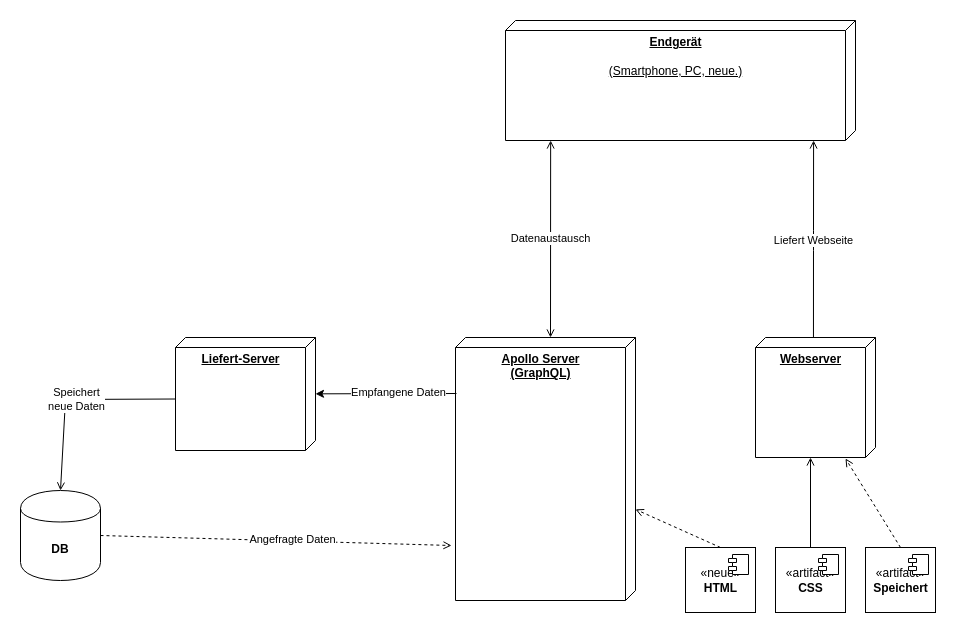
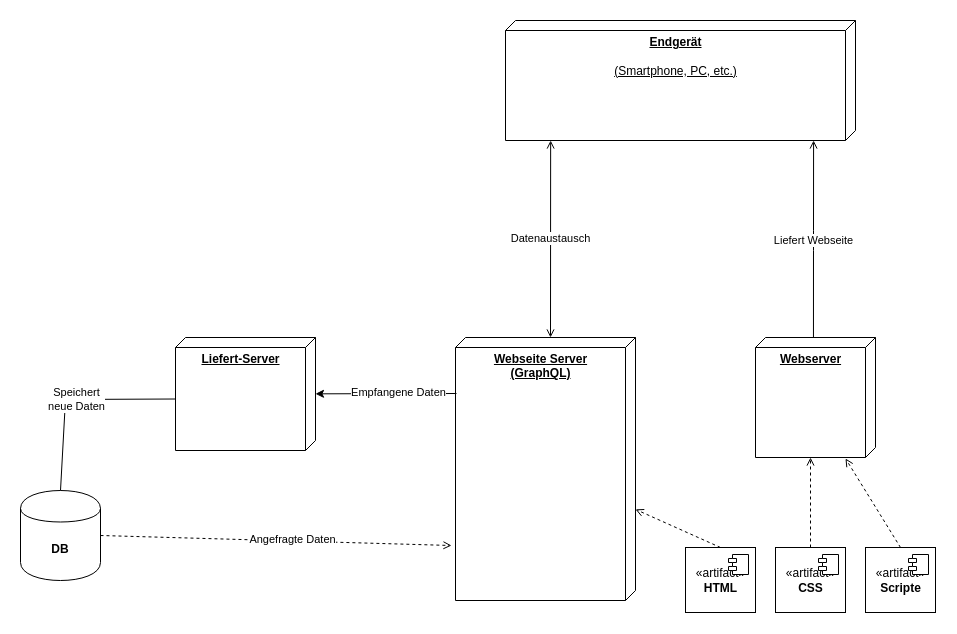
(676, 50) -> (676, 50)
(541, 367) -> (541, 367)
(61, 484) -> (61, 485)
(811, 504) -> (811, 504)
(721, 581) -> (721, 581)
(901, 581) -> (901, 581)
